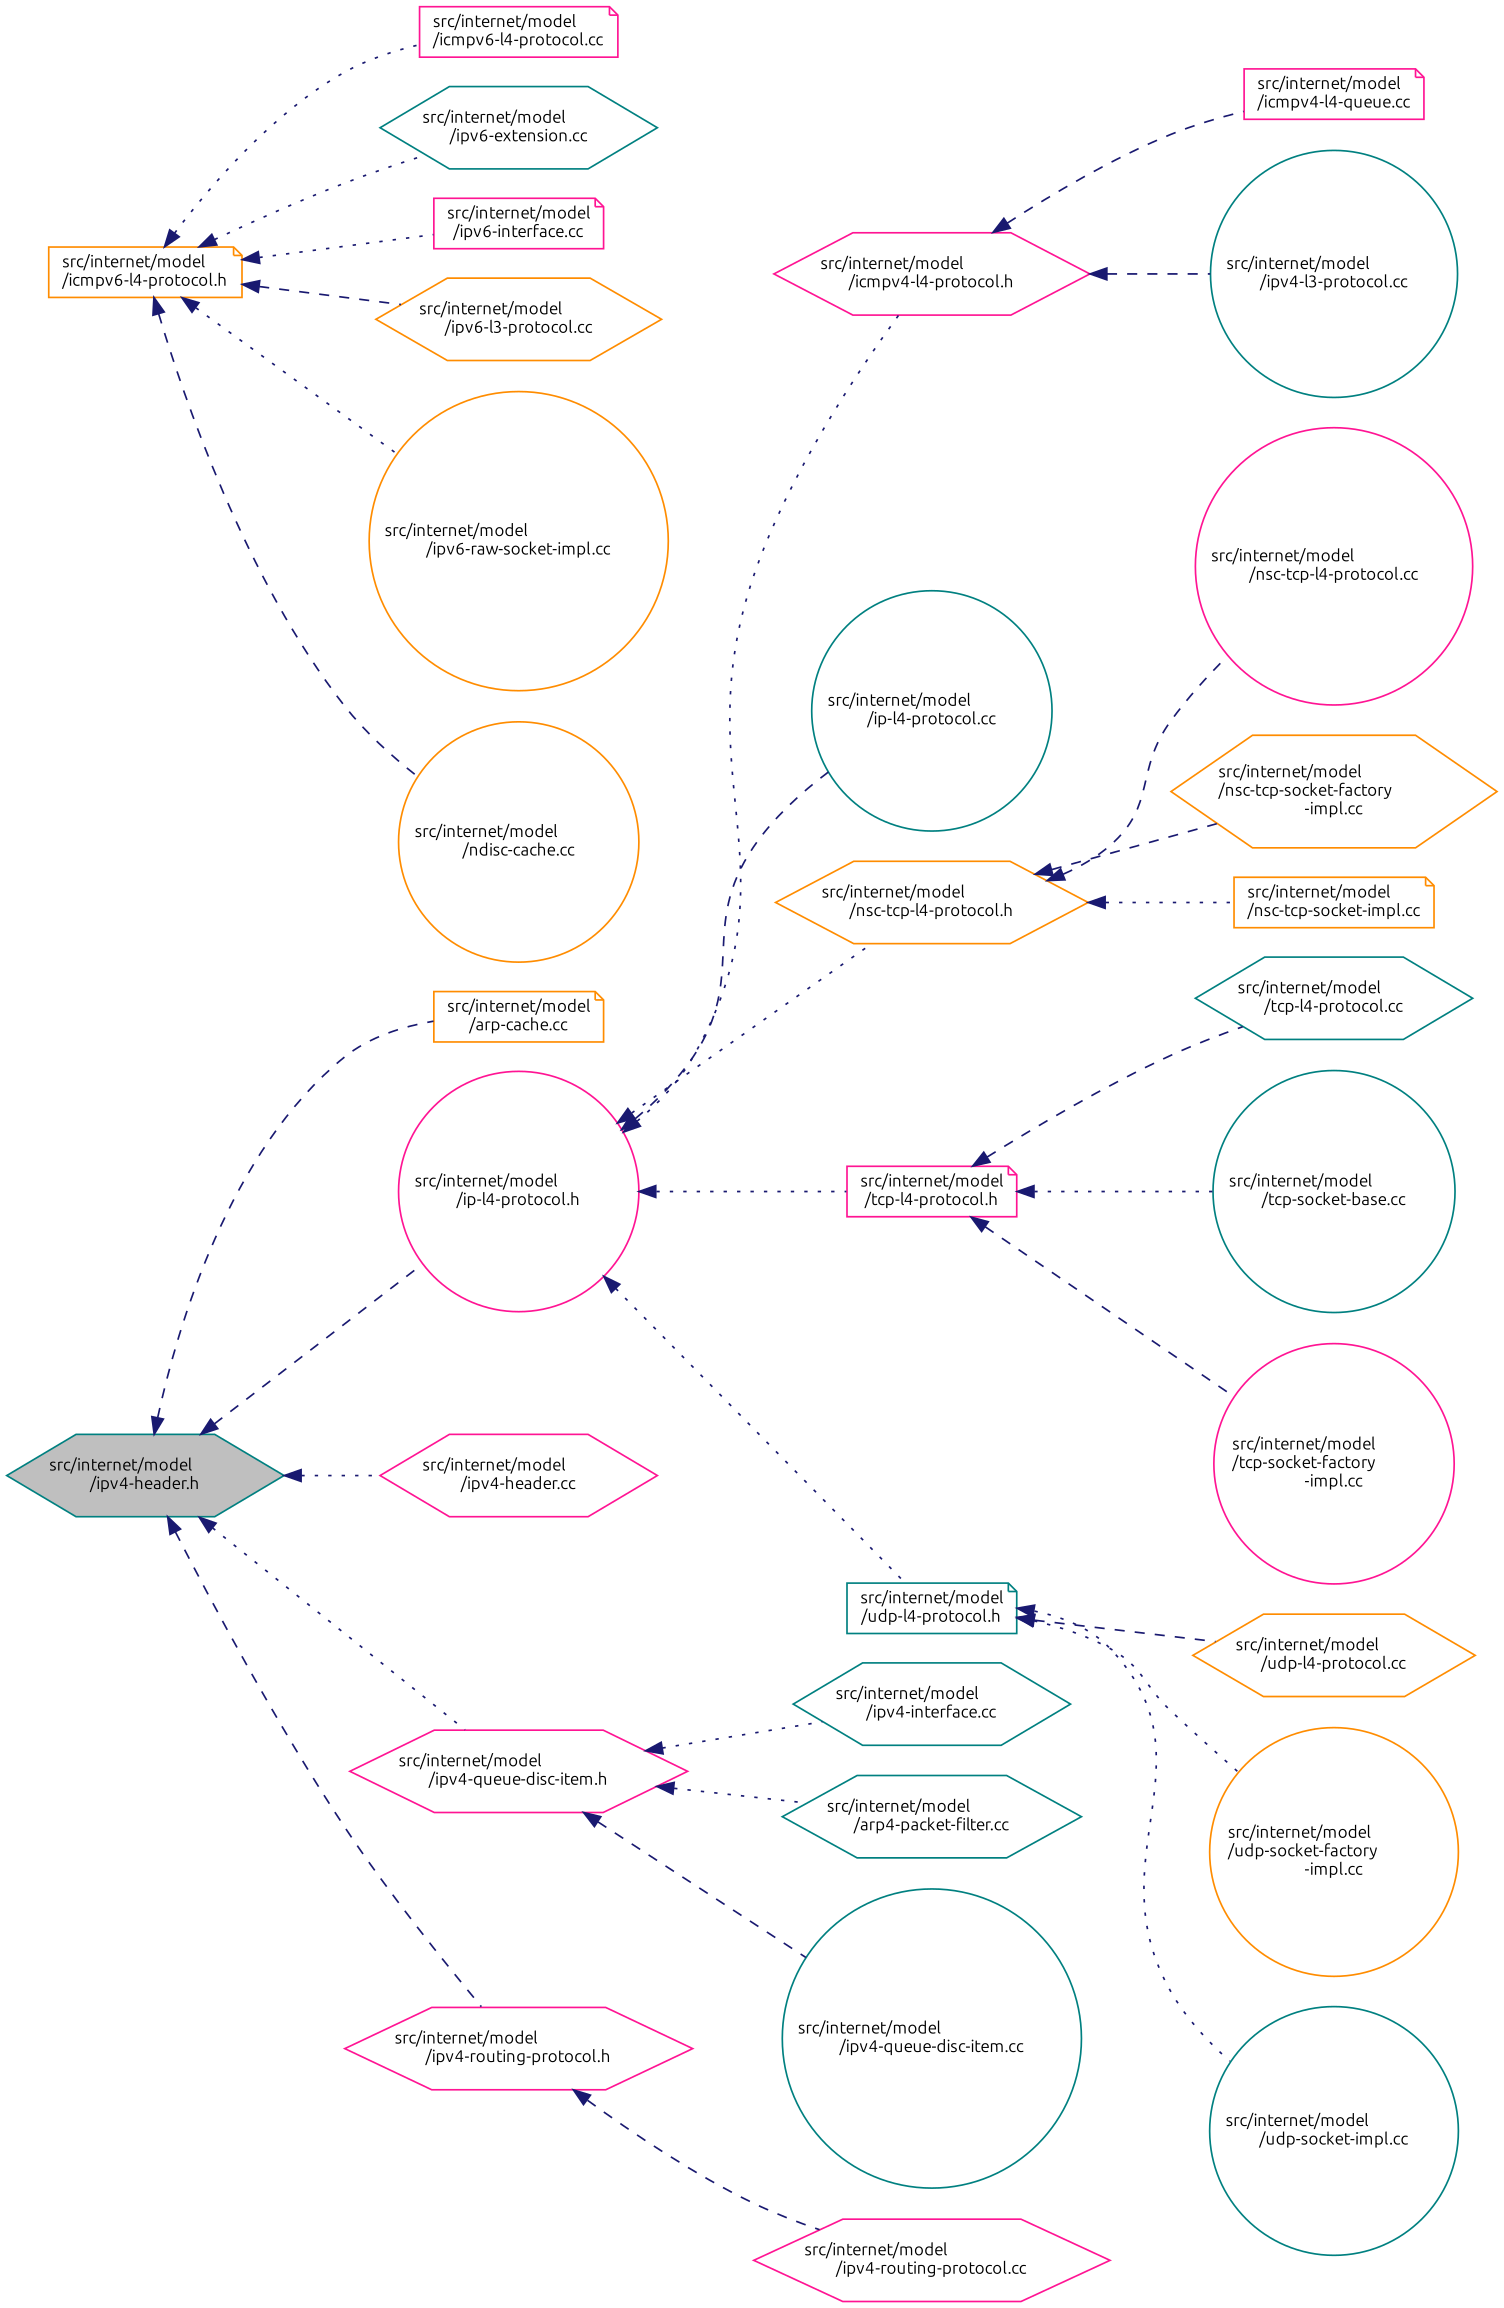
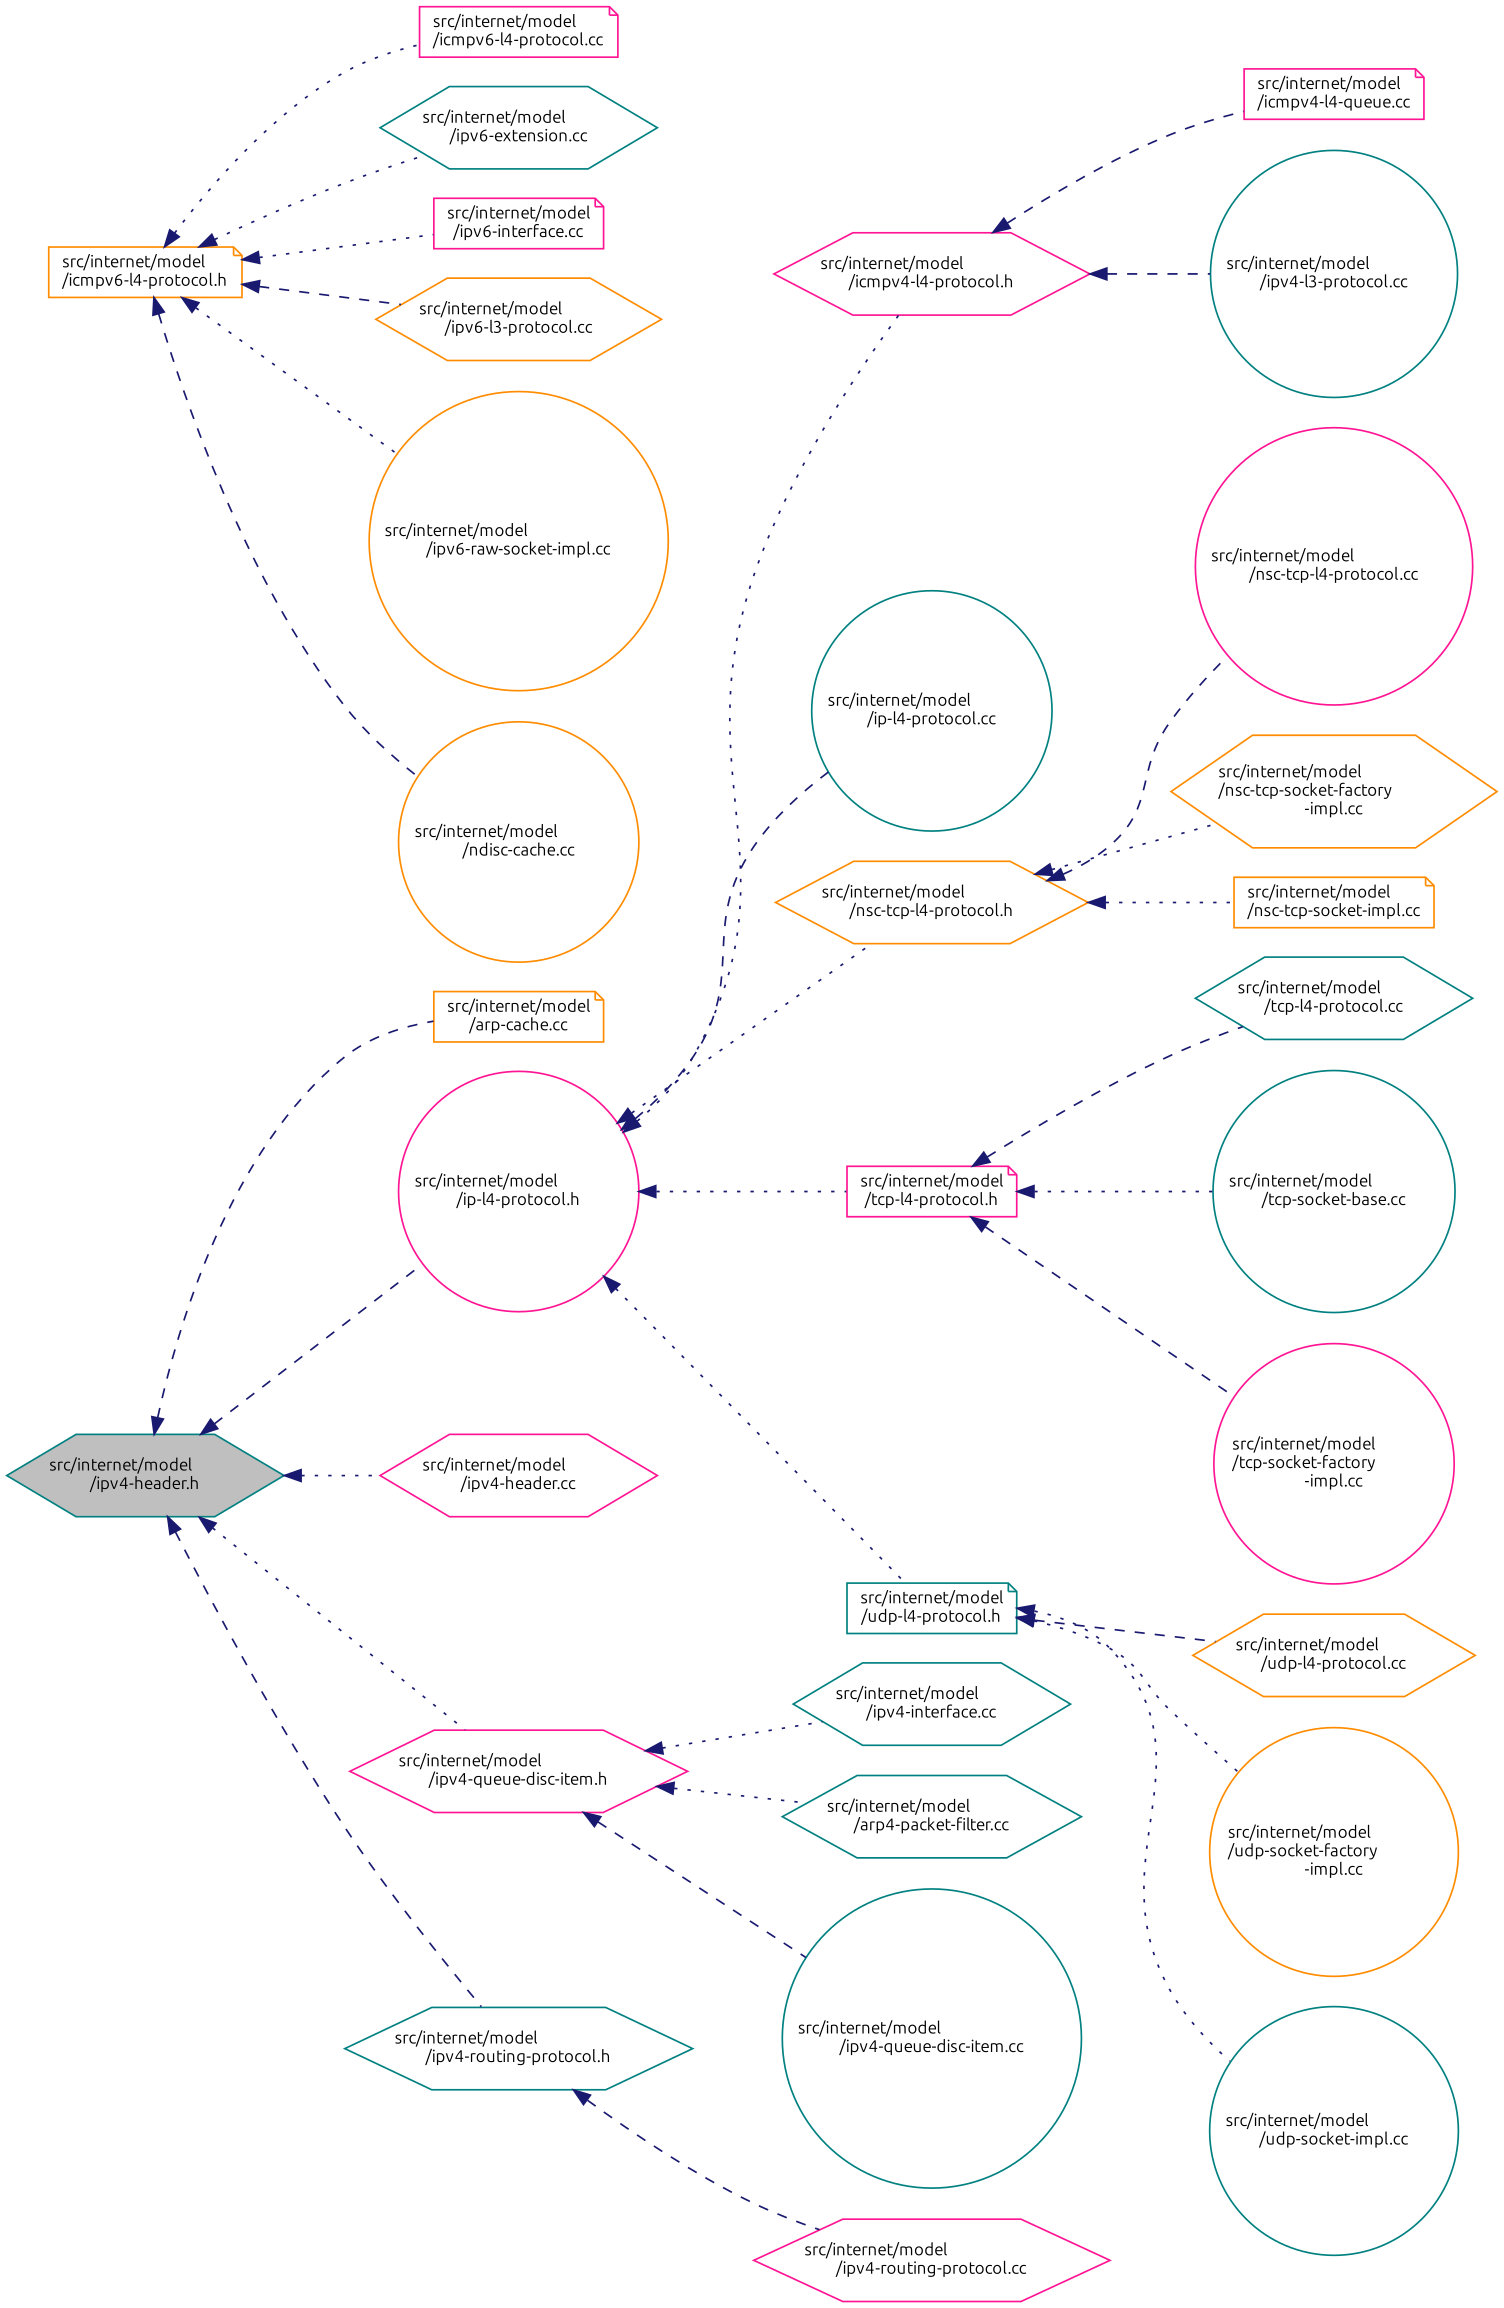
(1134, 847) -> (1134, 847)
(519, 2049) -> (519, 2049)
